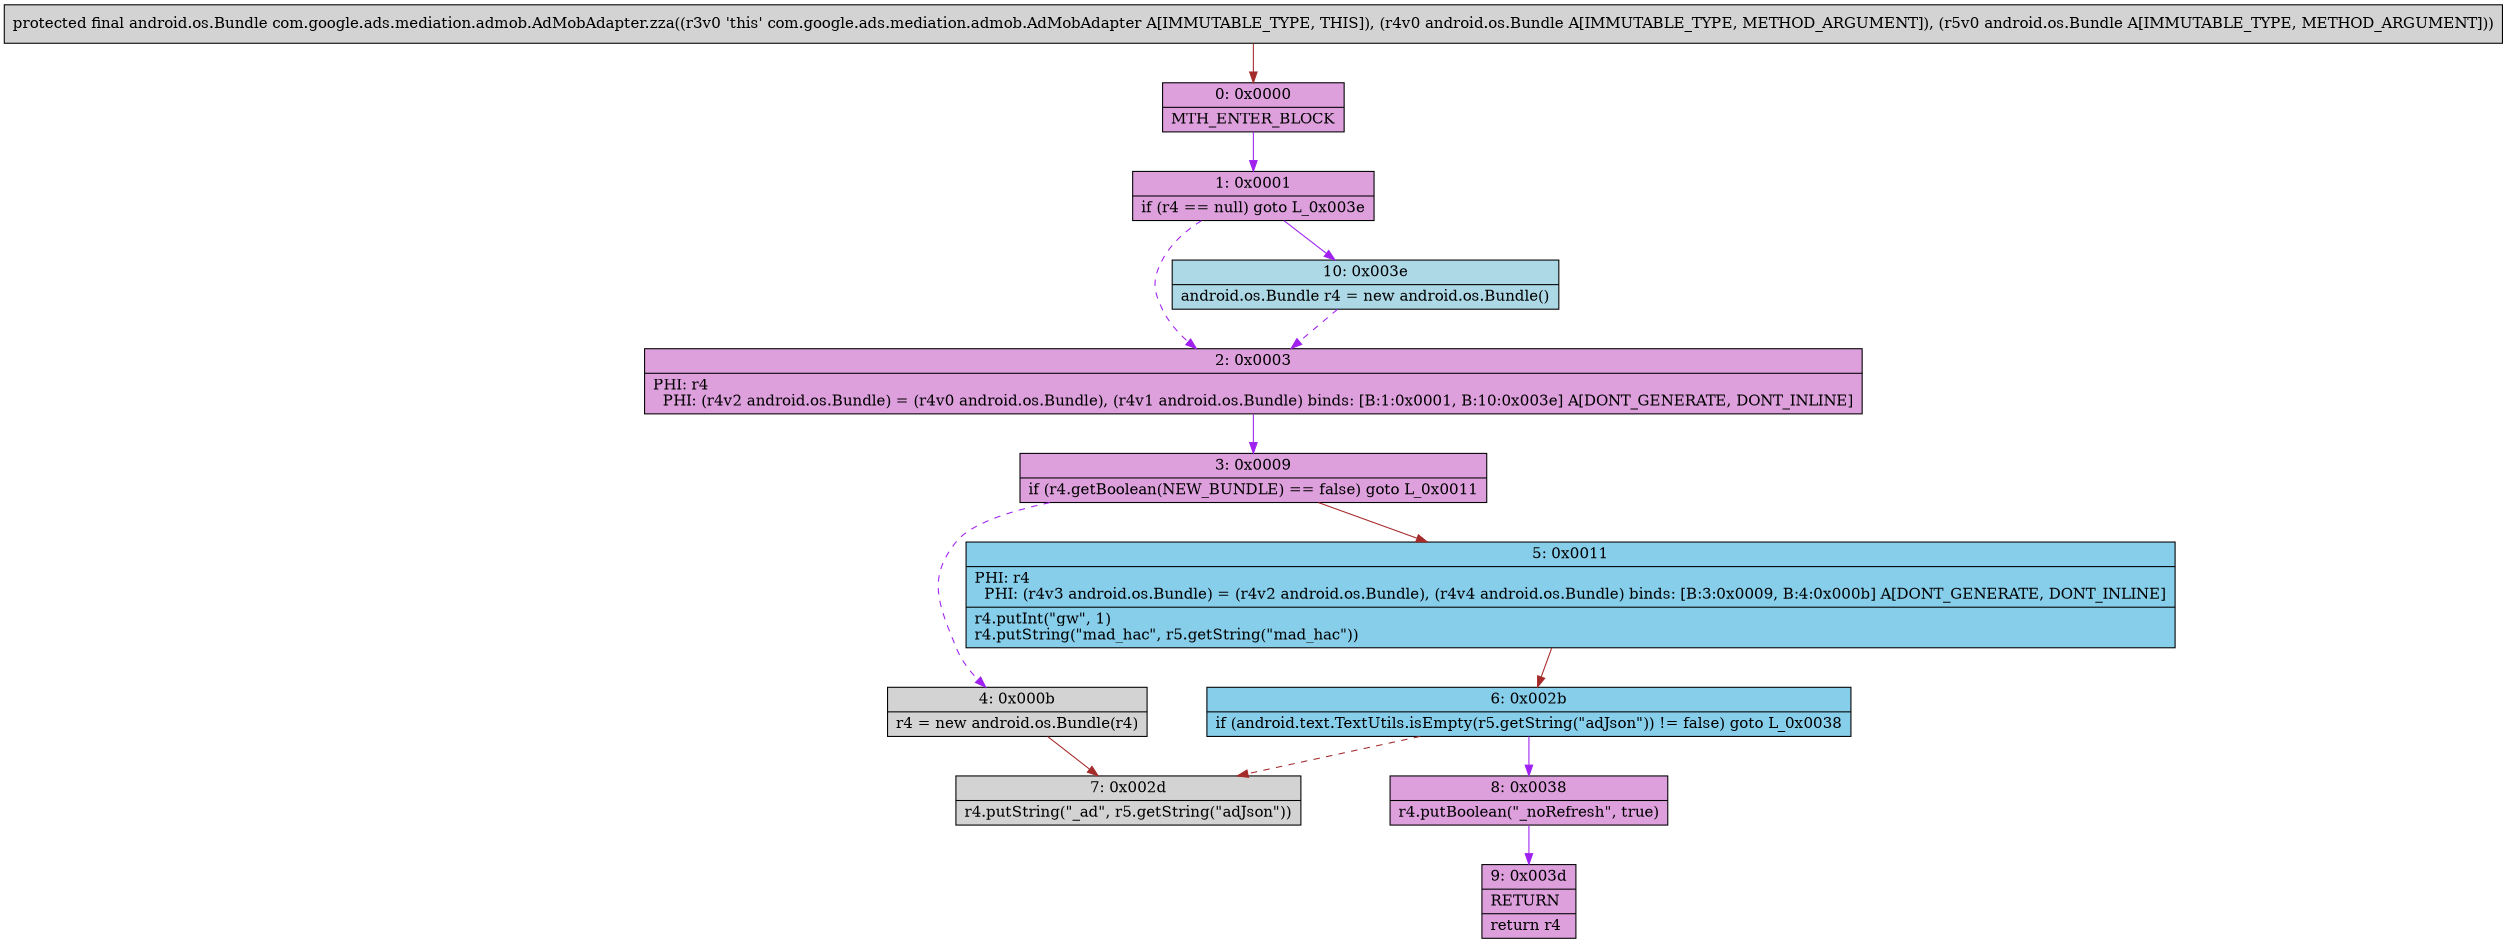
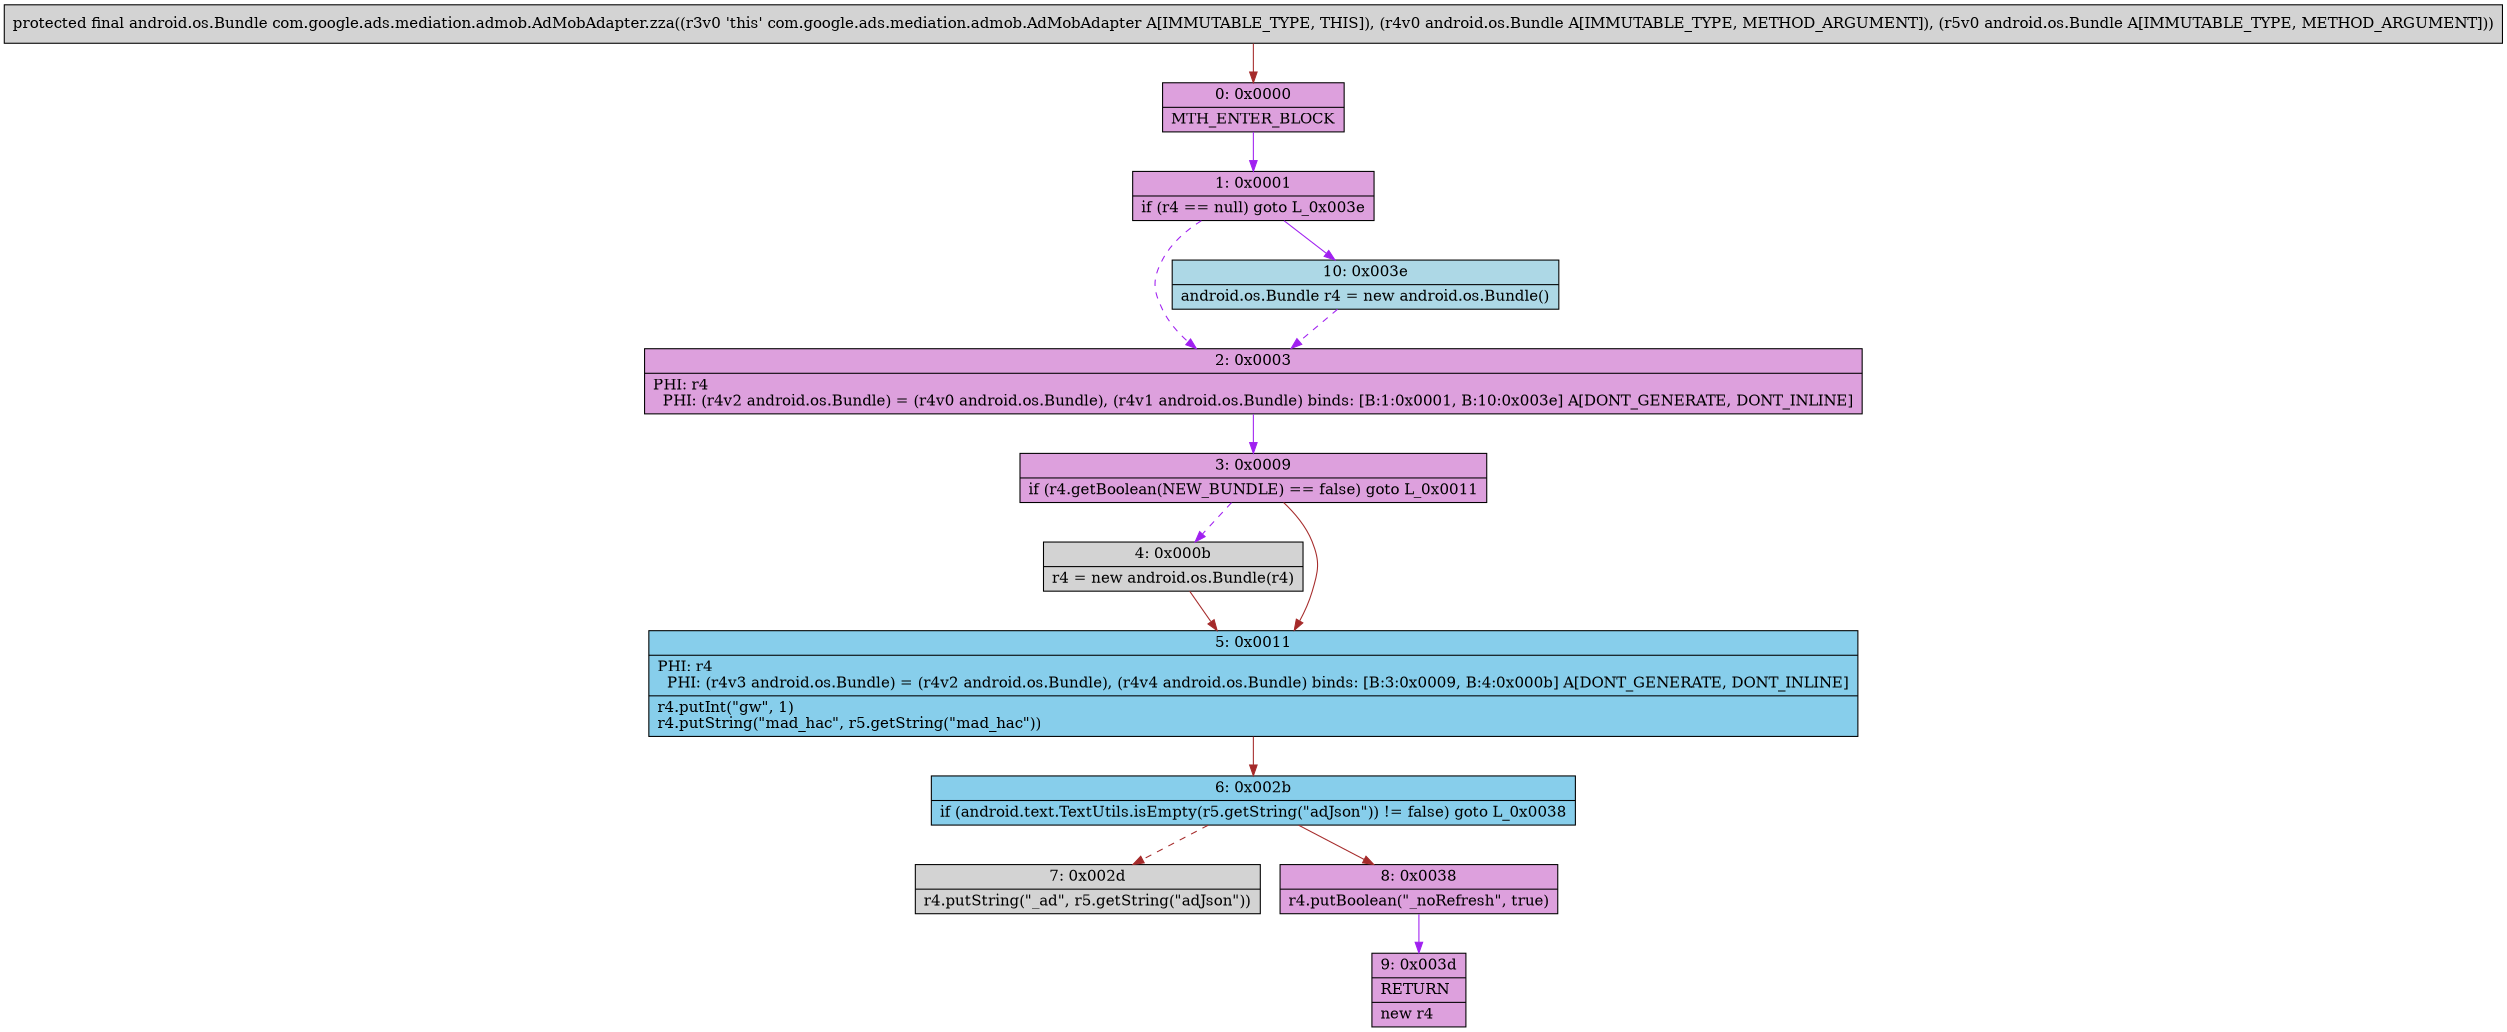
(1529, 751) -> (1331, 842)
(1068, 753) -> (1200, 606)
(1526, 925) -> (1407, 1014)
